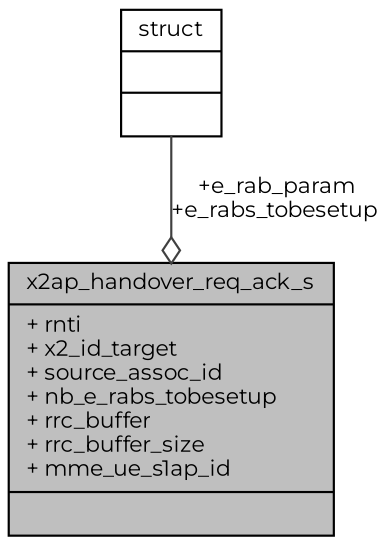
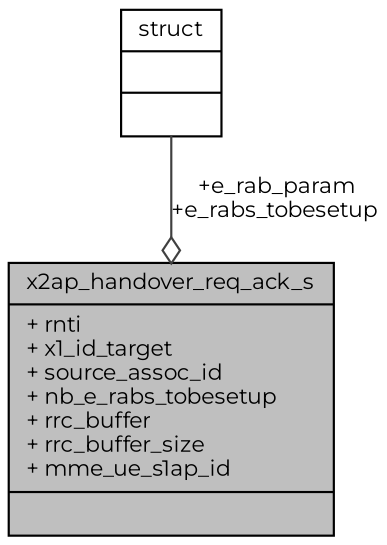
(103, 349) -> (99, 349)
